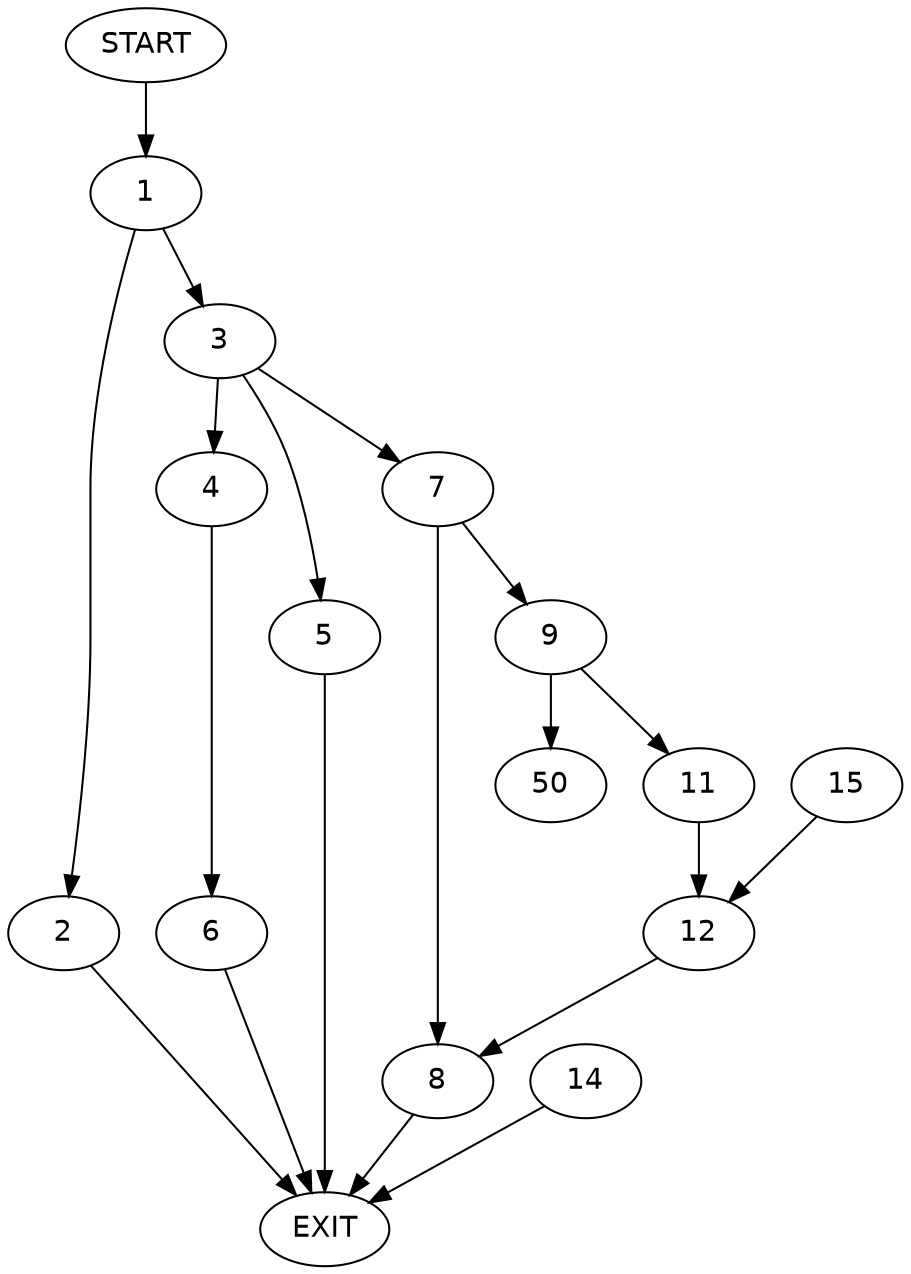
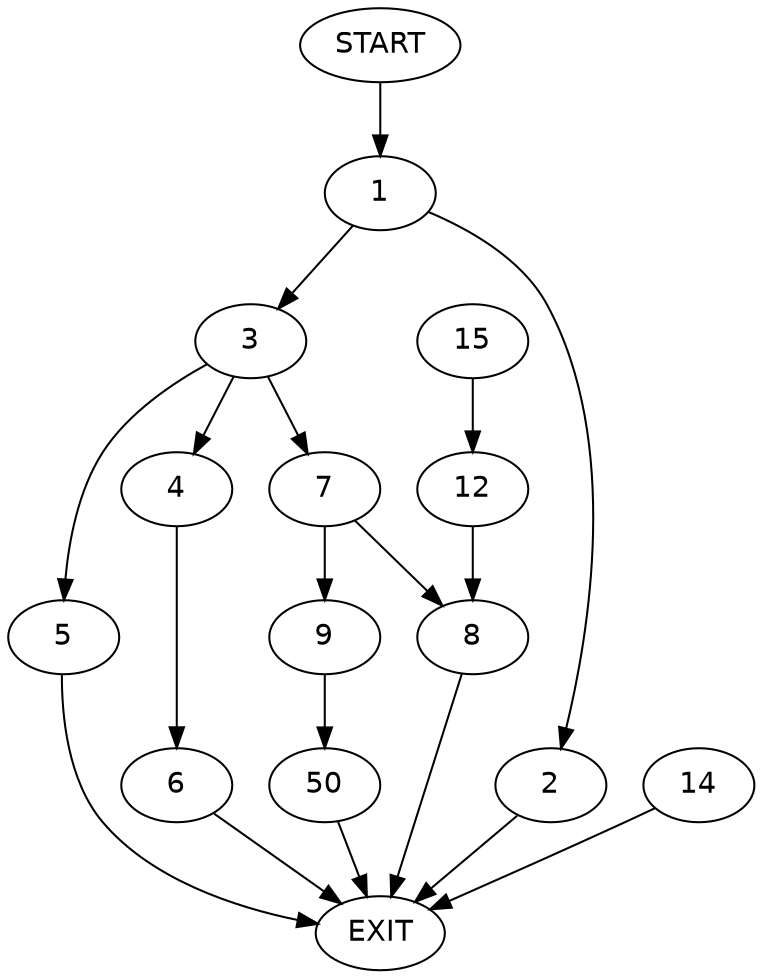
(699, 785) -> none
none -> (349, 849)
